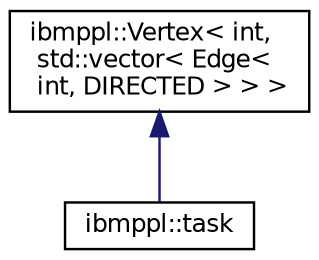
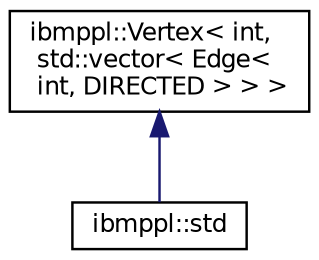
(160, 226) -> (160, 226)
